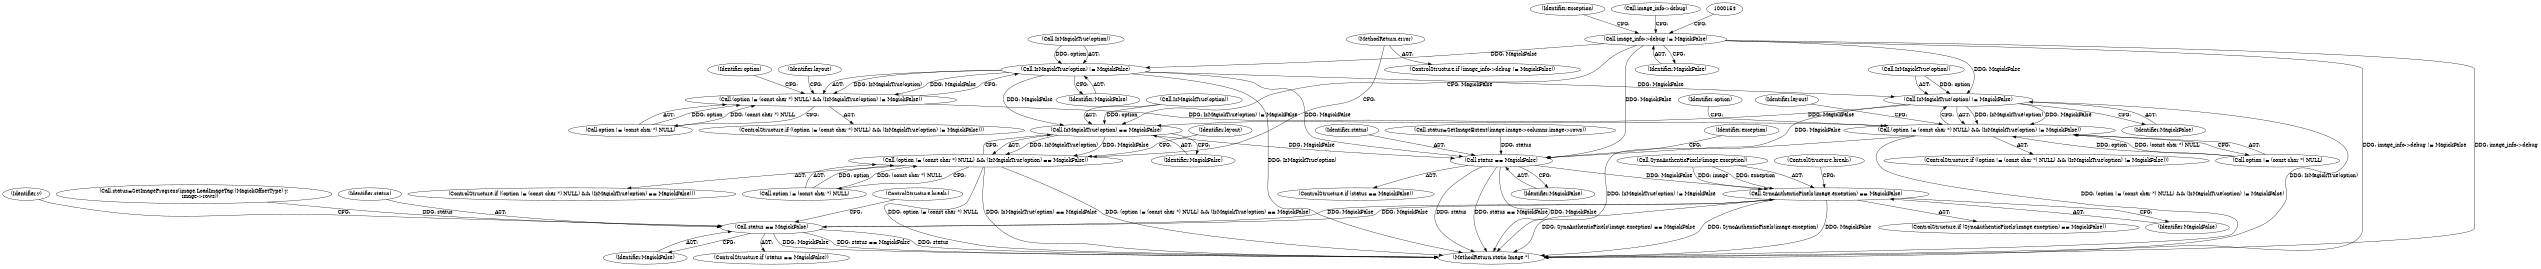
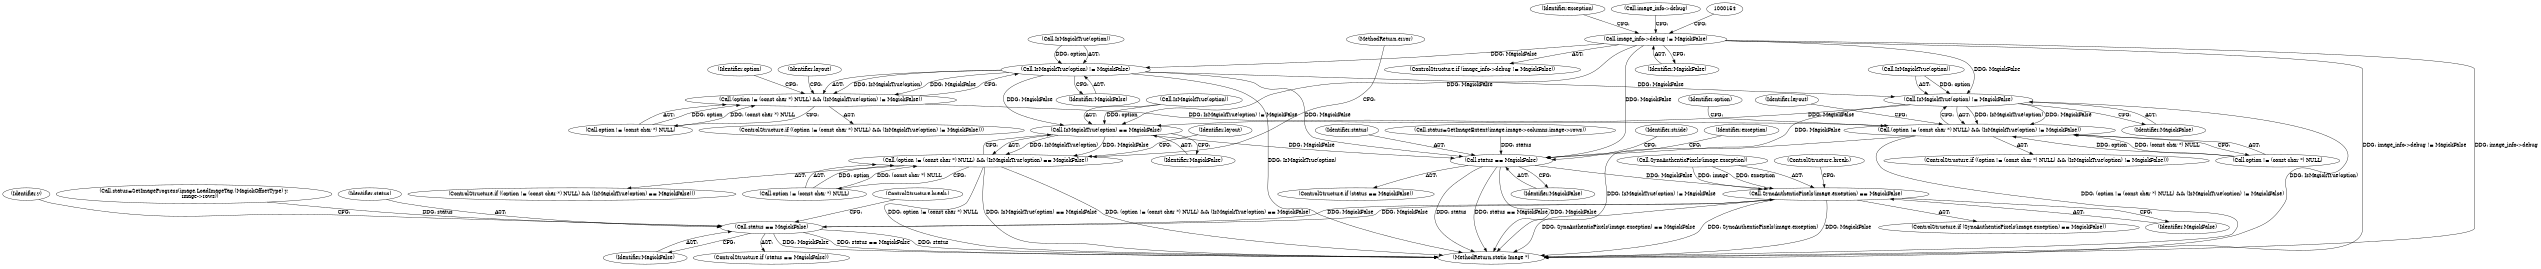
(1409, 60) -> (1566, 53)
(1470, 85) -> (1470, 85)
none -> (1667, 130)
